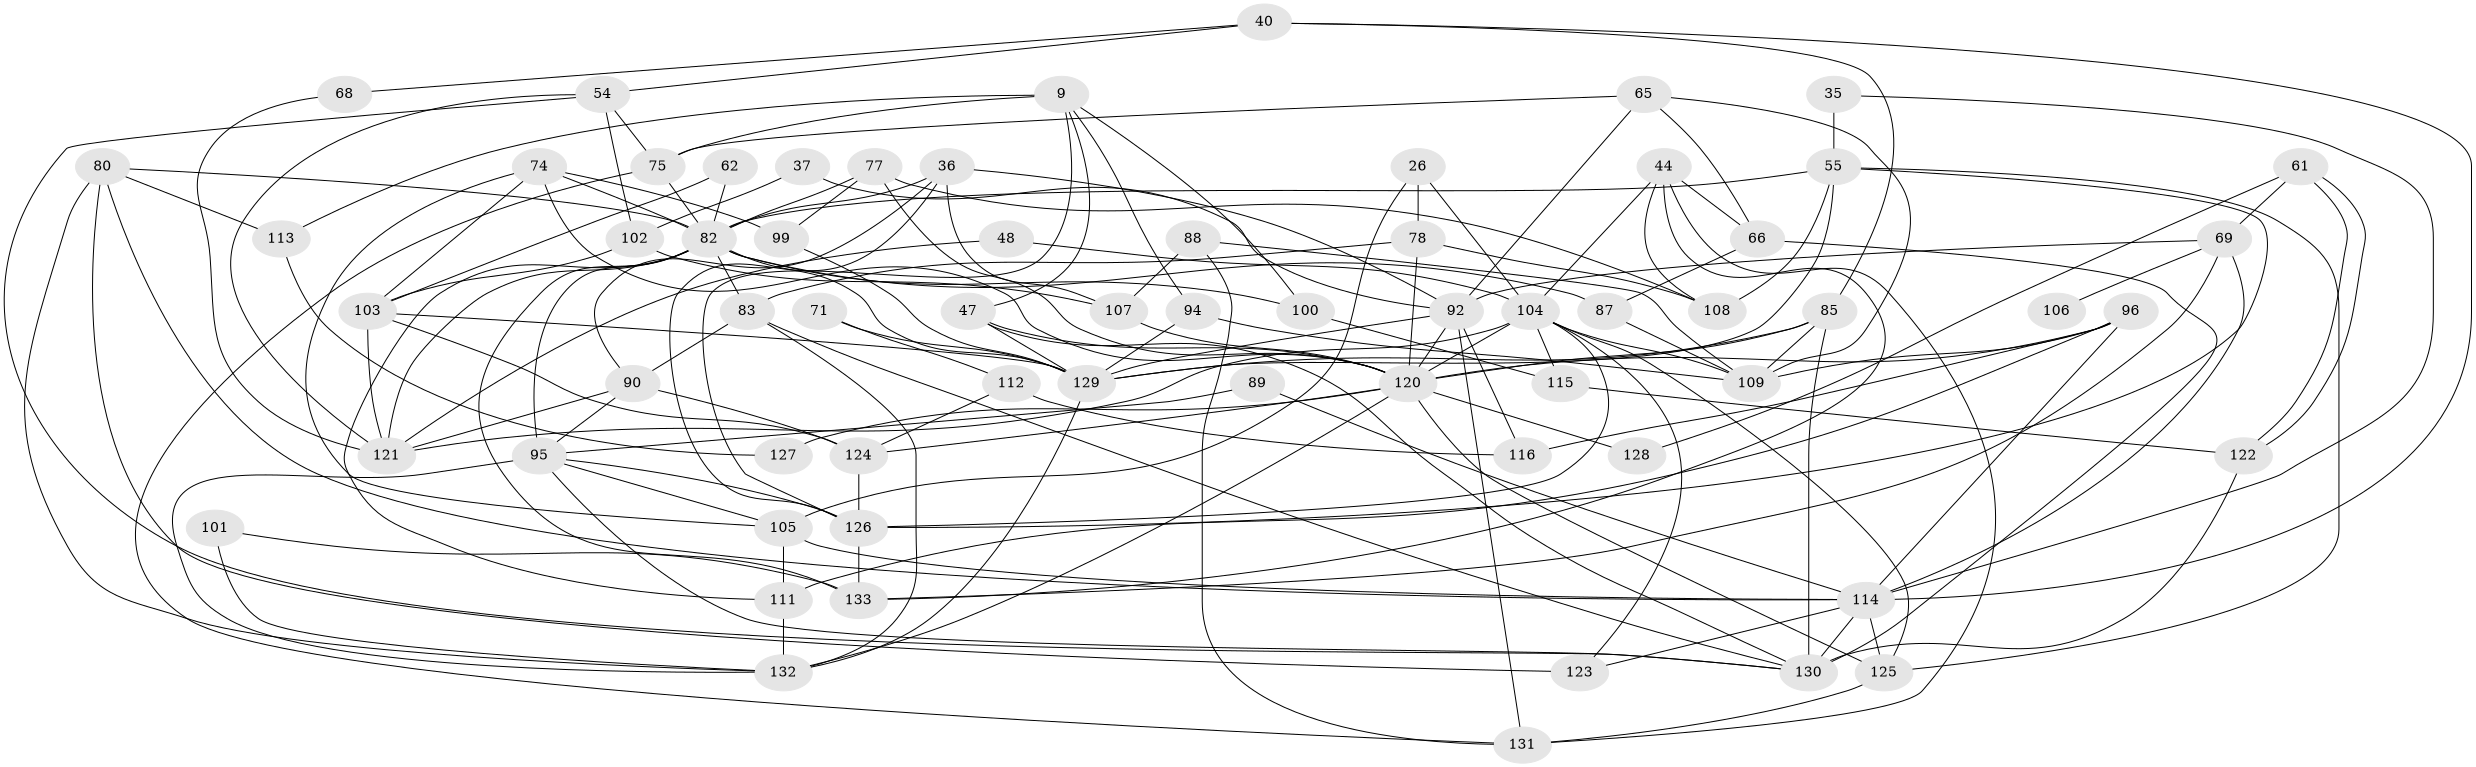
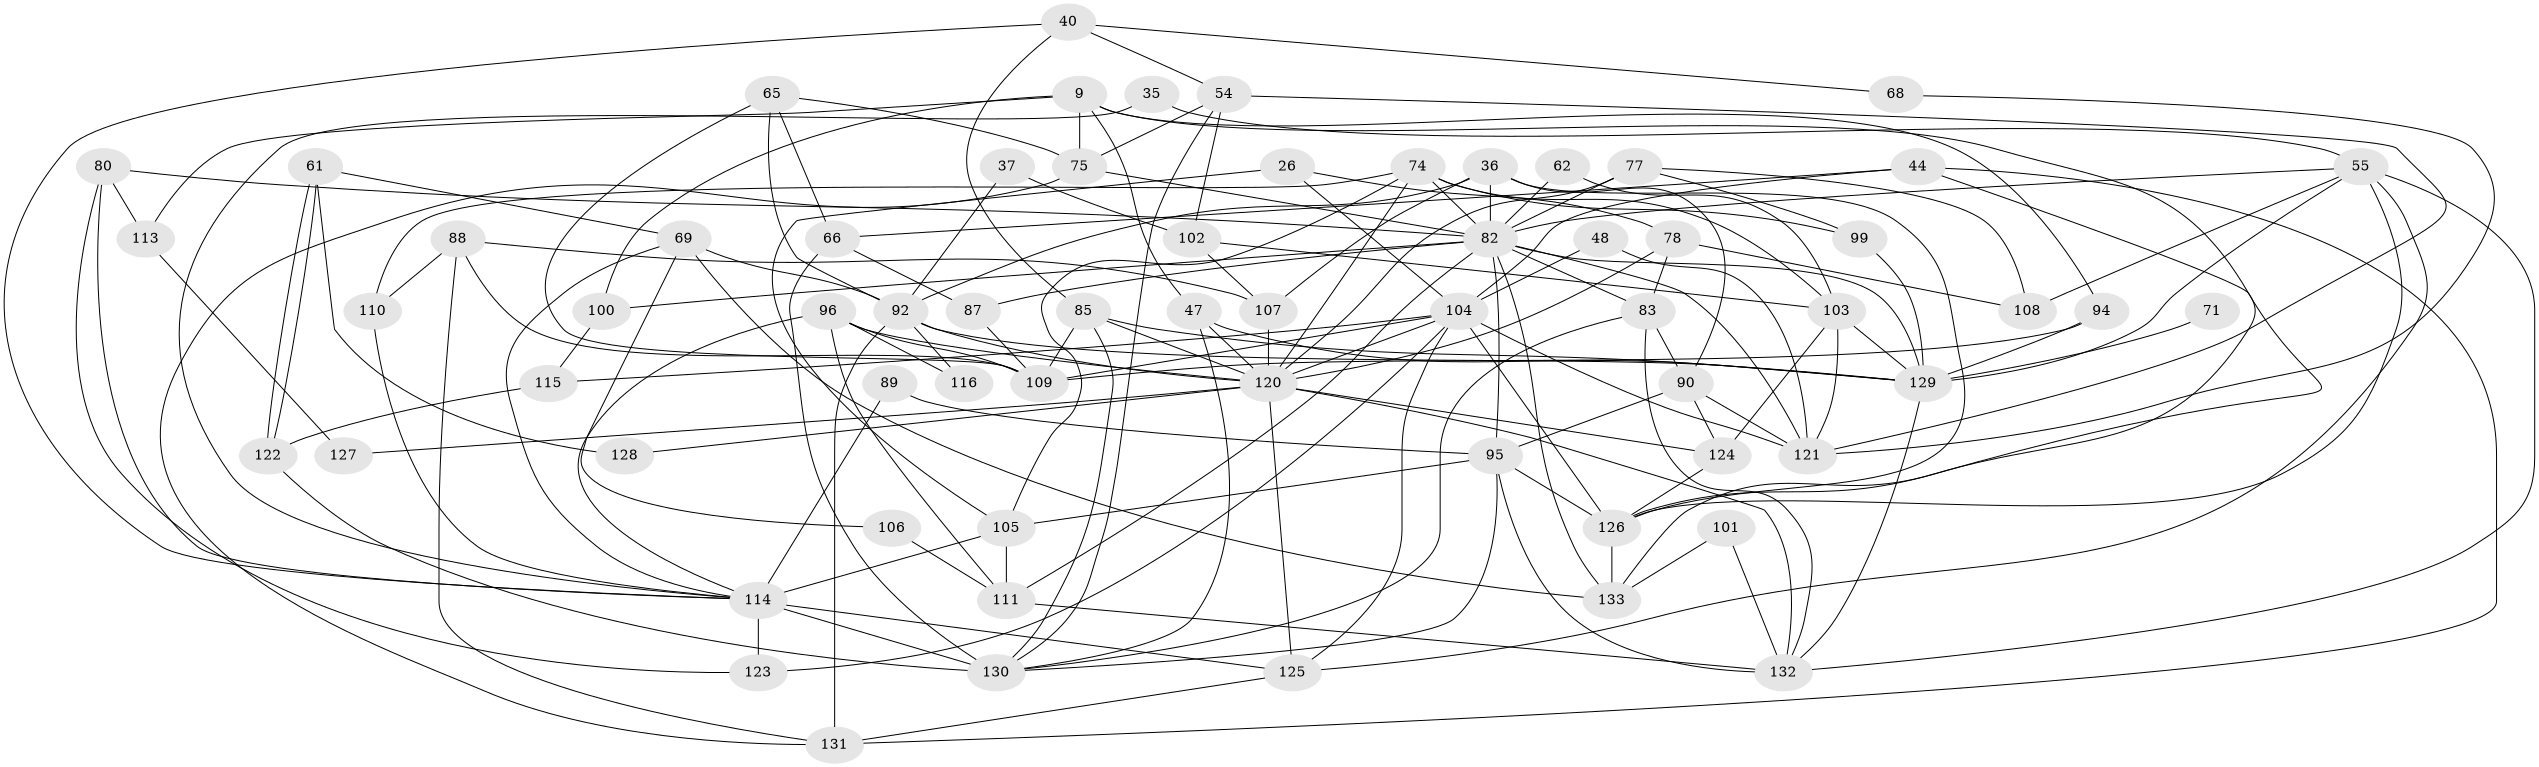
(1648, 251) -> none
none -> (373, 311)
(1011, 384) -> none
none -> (949, 564)
(155, 609) -> (2380, 582)
